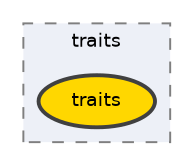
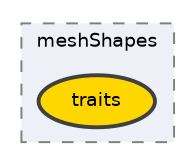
(97, 42) -> (98, 42)
